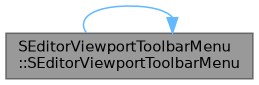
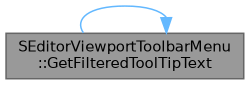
(129, 56) -> (125, 56)
